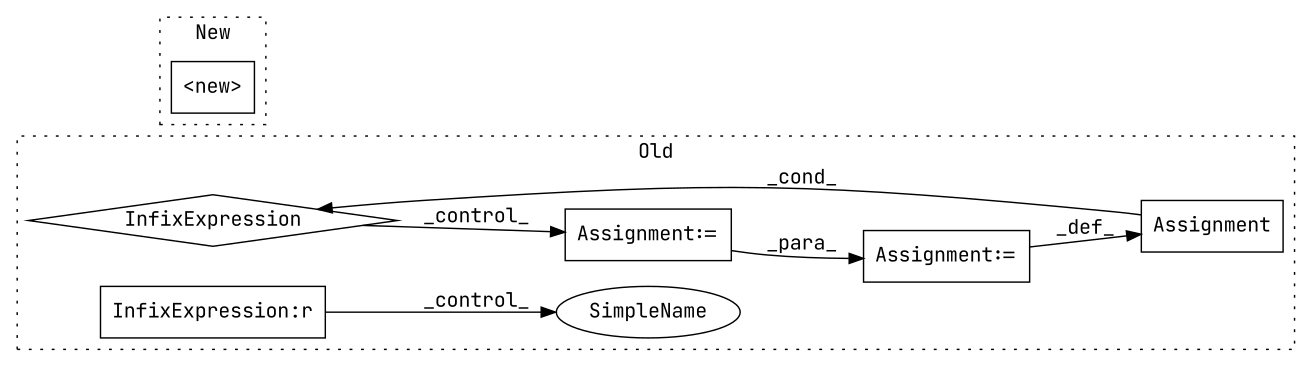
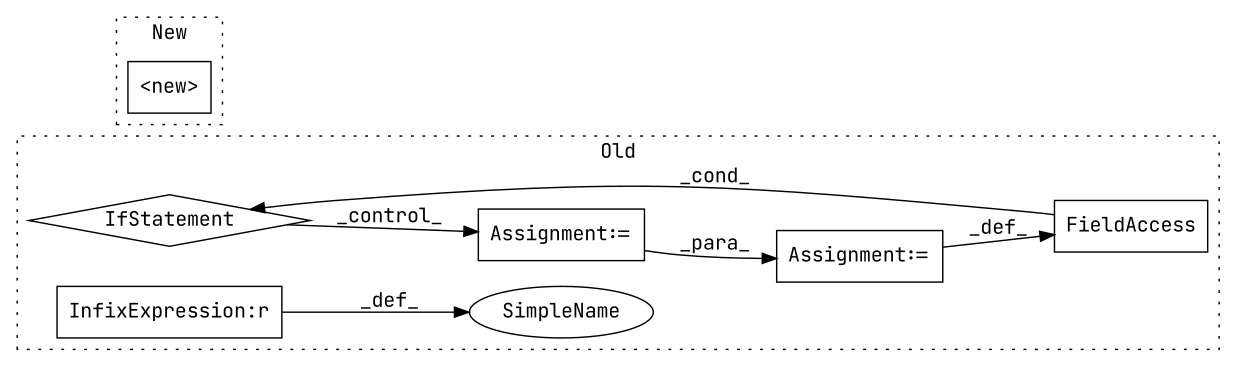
(213, 221) -> (169, 221)
(1212, 226) -> (1131, 226)
(477, 301) -> (390, 301)
